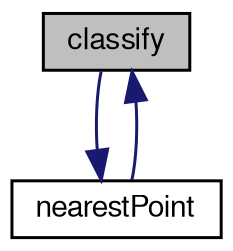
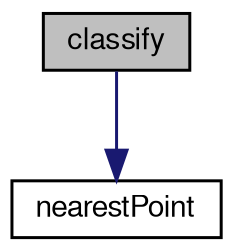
(136, 141) -> none
